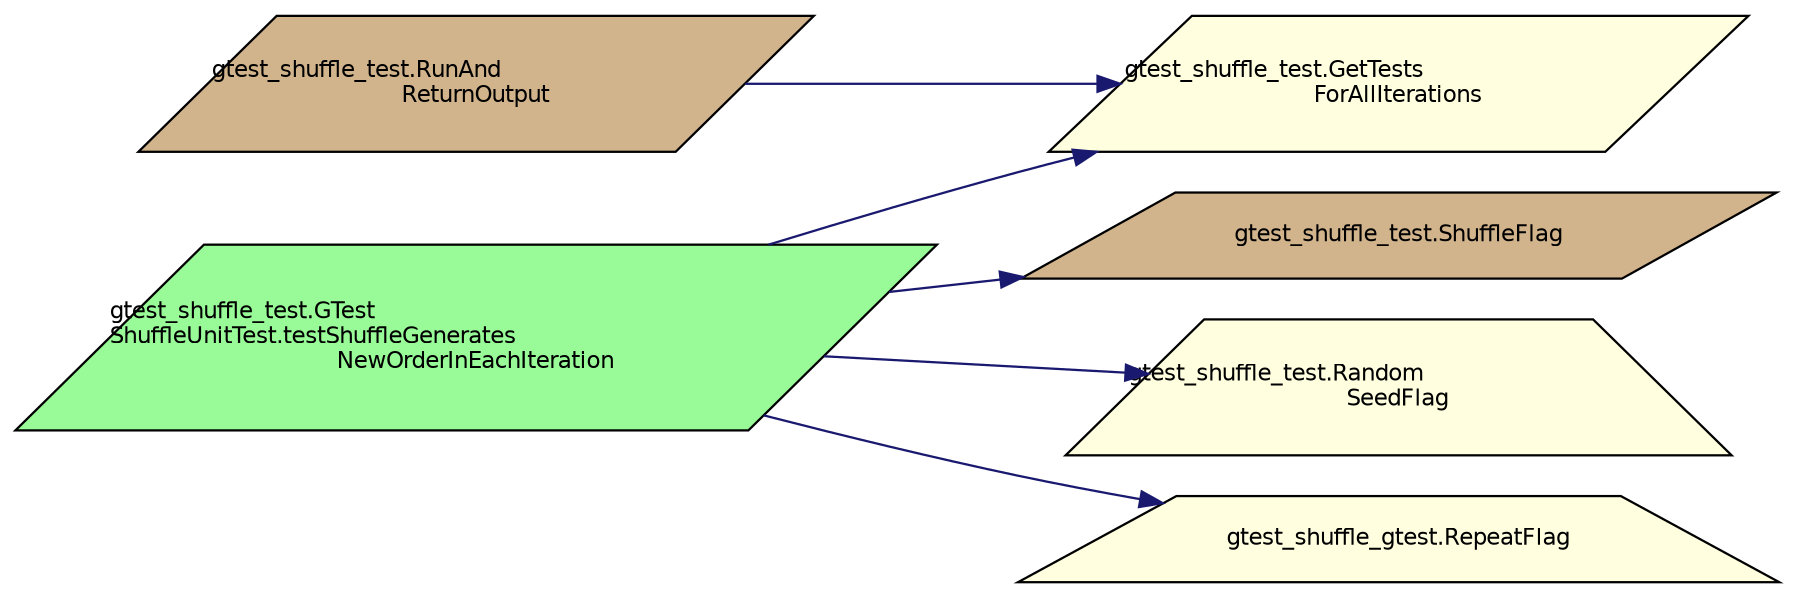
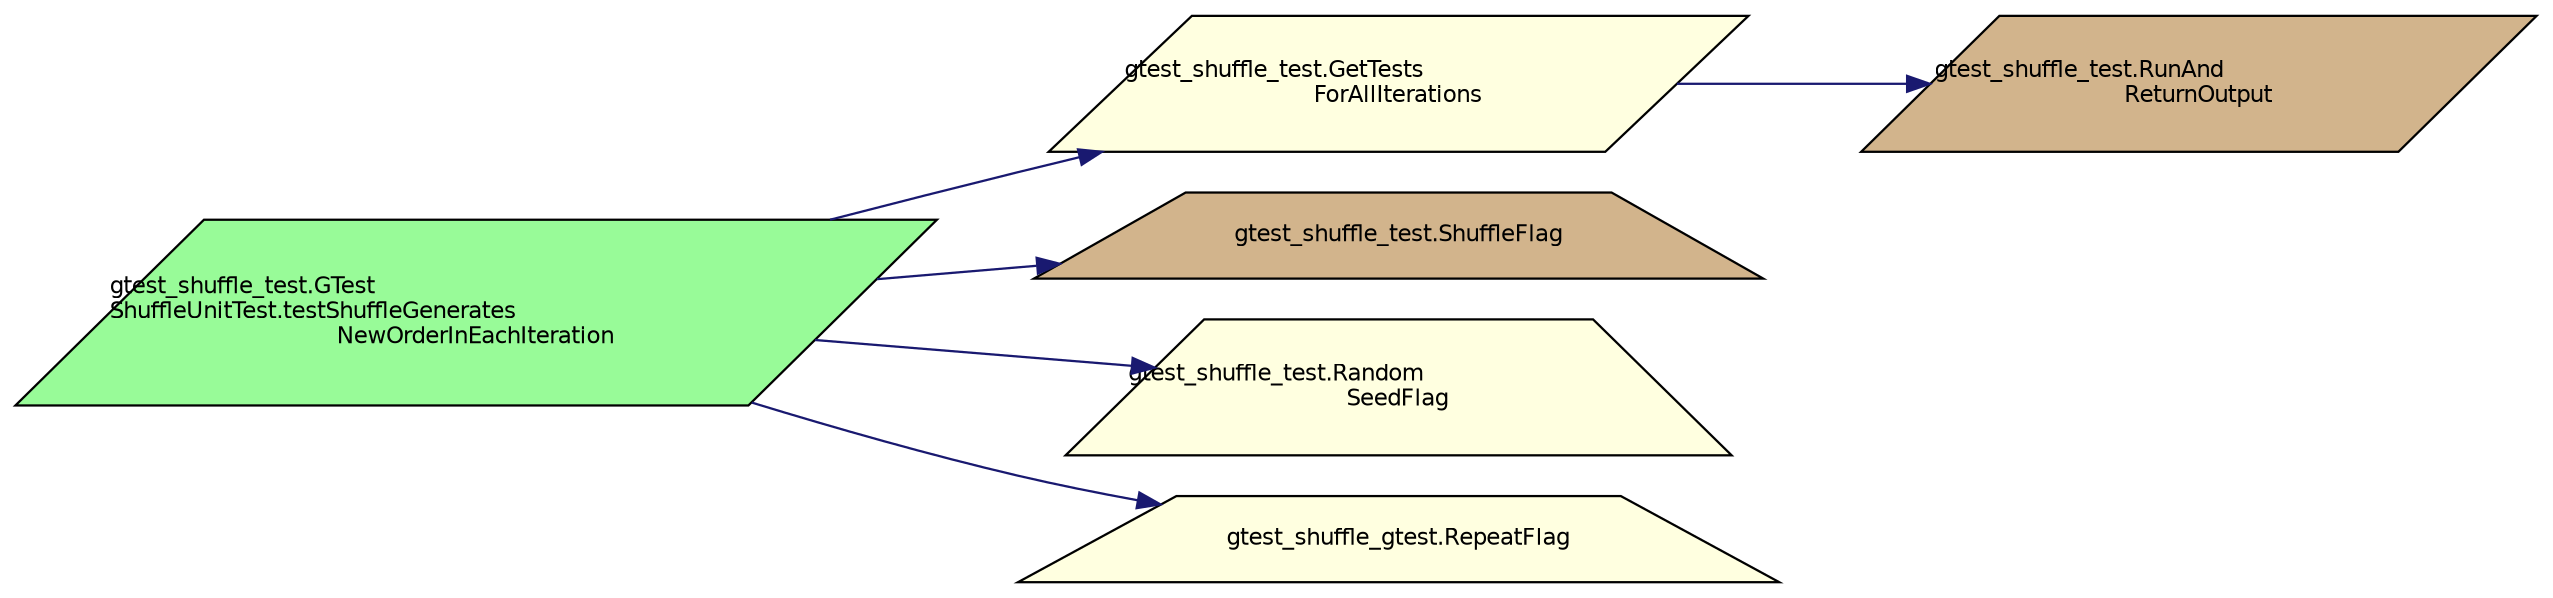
(921, 84) -> (1792, 84)
(1399, 236) -> (1399, 236)
